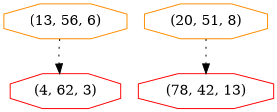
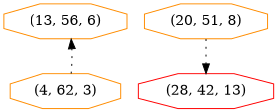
(59, 51) -> (72, 61)
(65, 91) -> (65, 91)
(206, 91) -> (206, 91)
